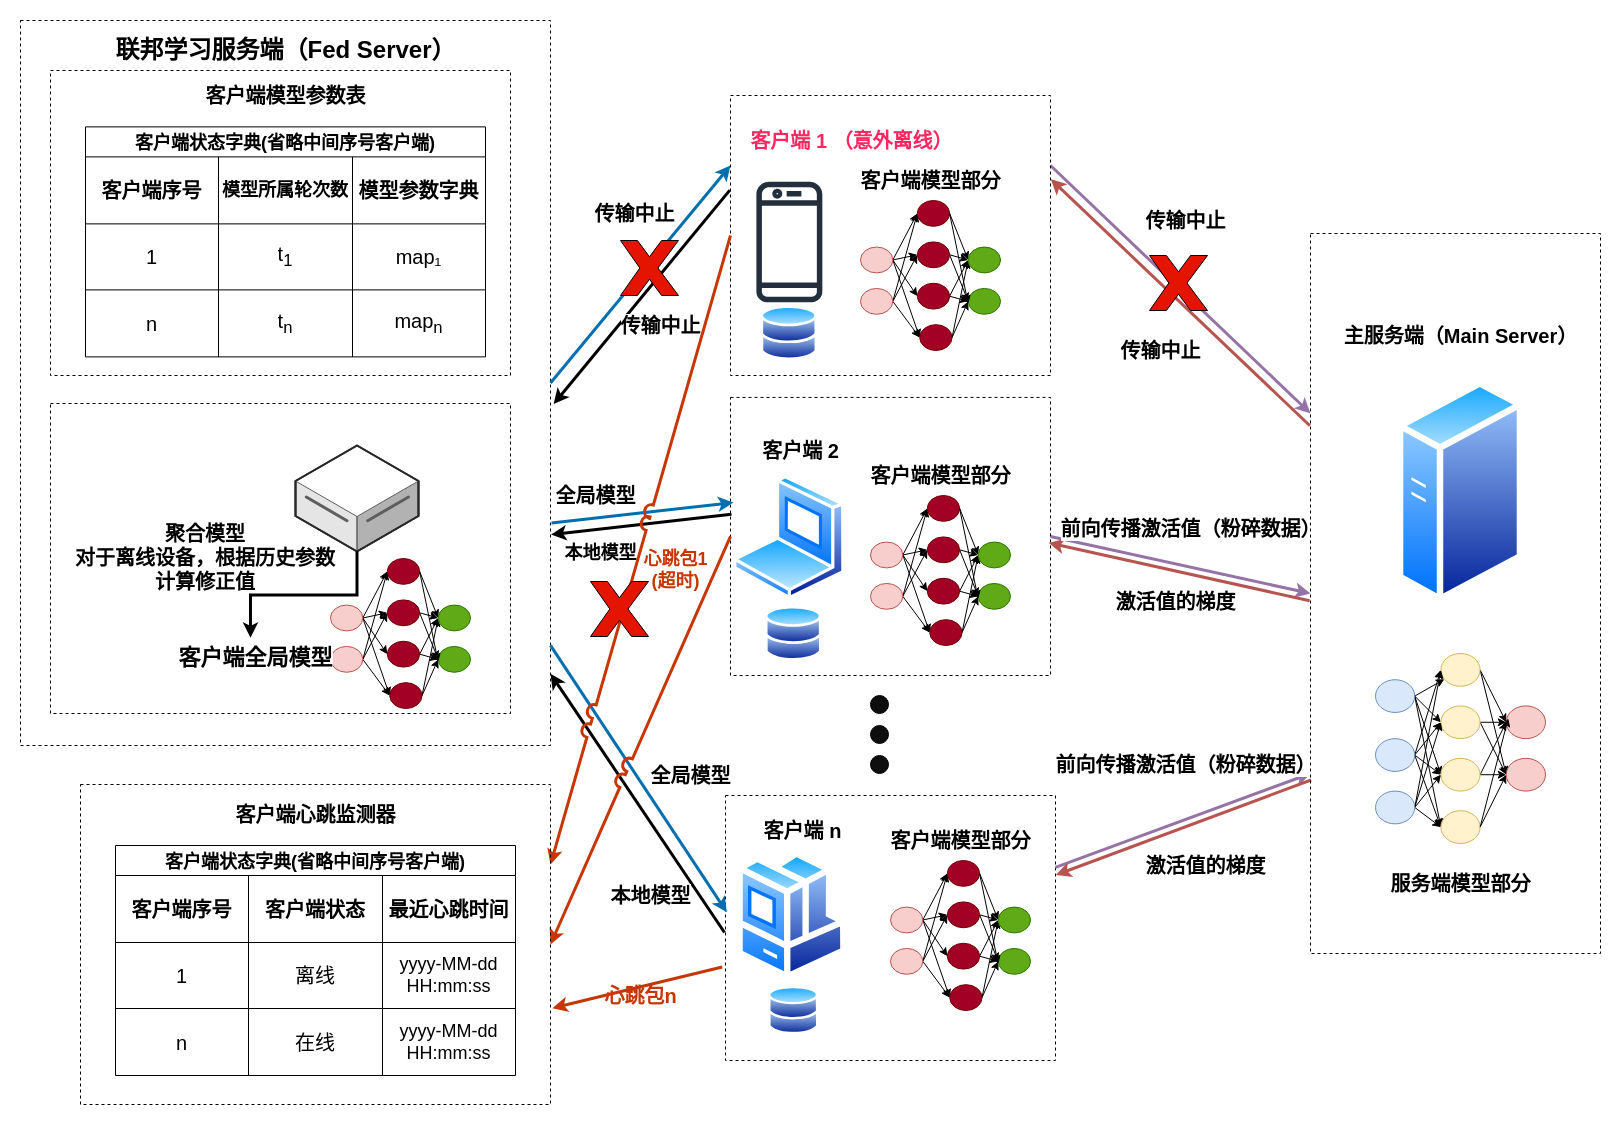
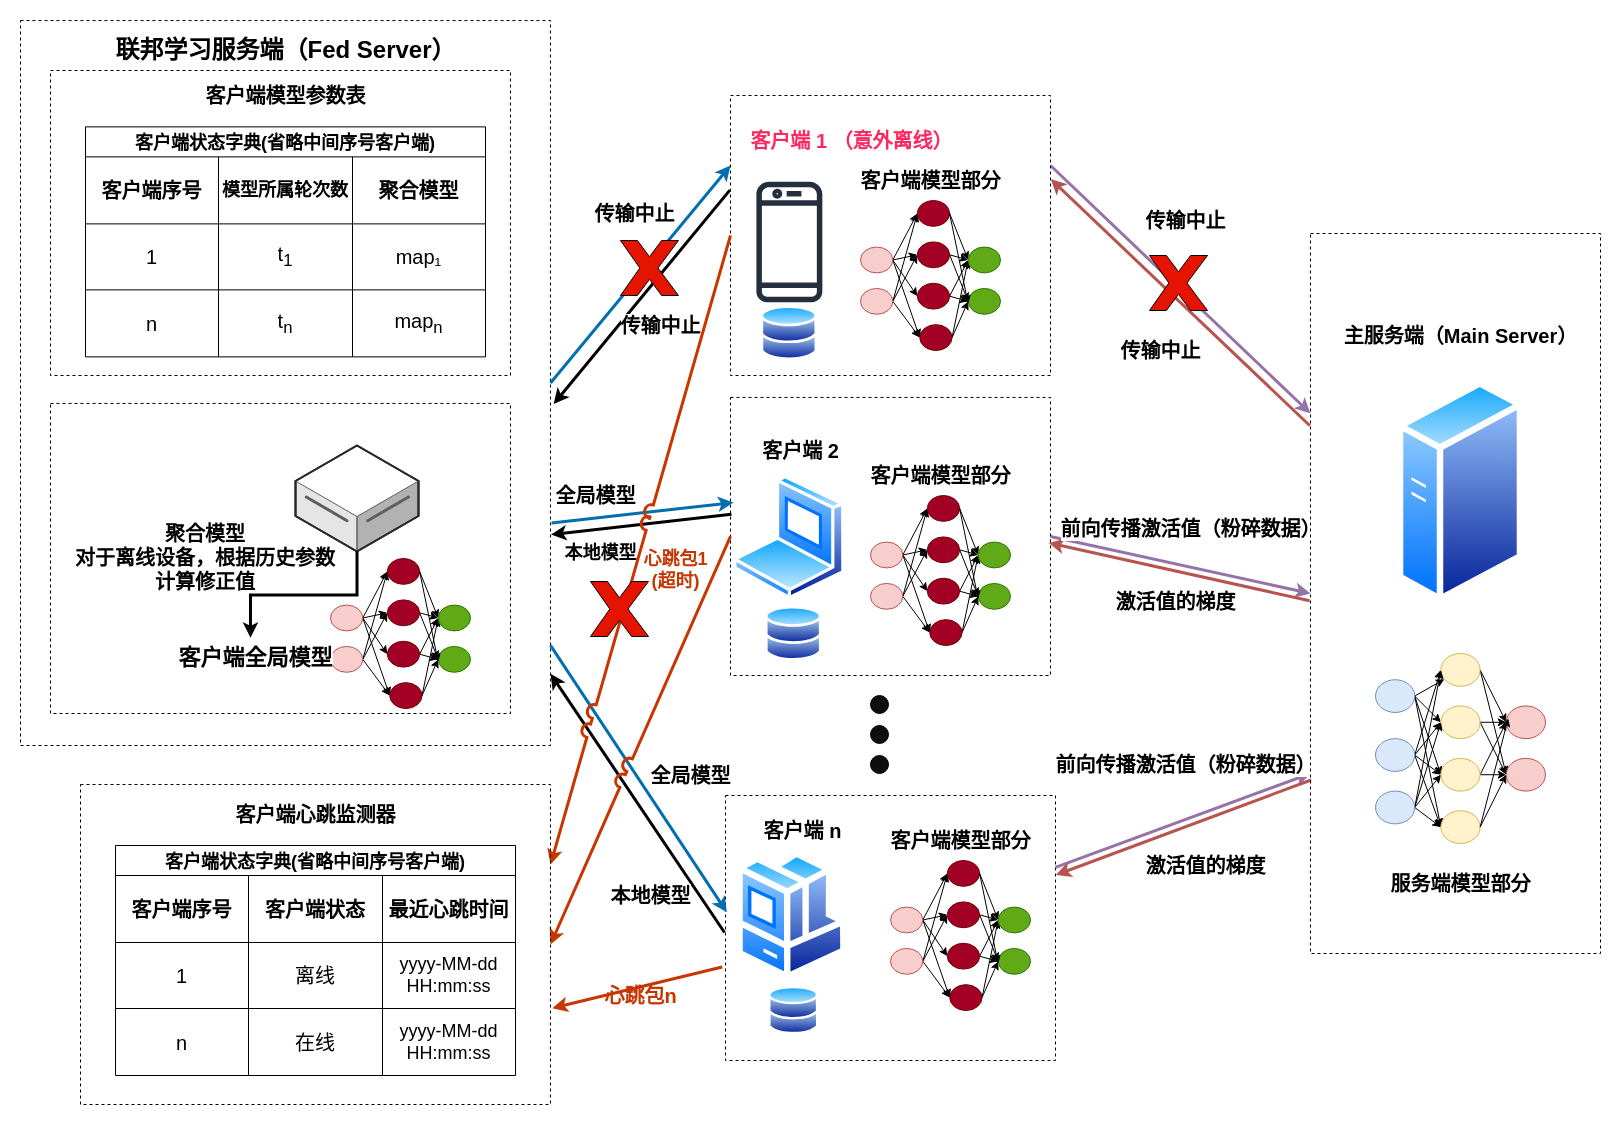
(419, 191) -> (419, 191)
